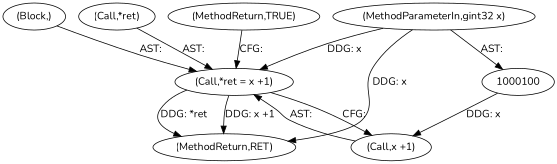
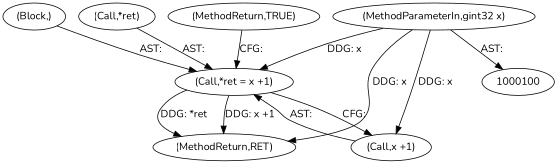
(459, 113) -> (415, 79)
